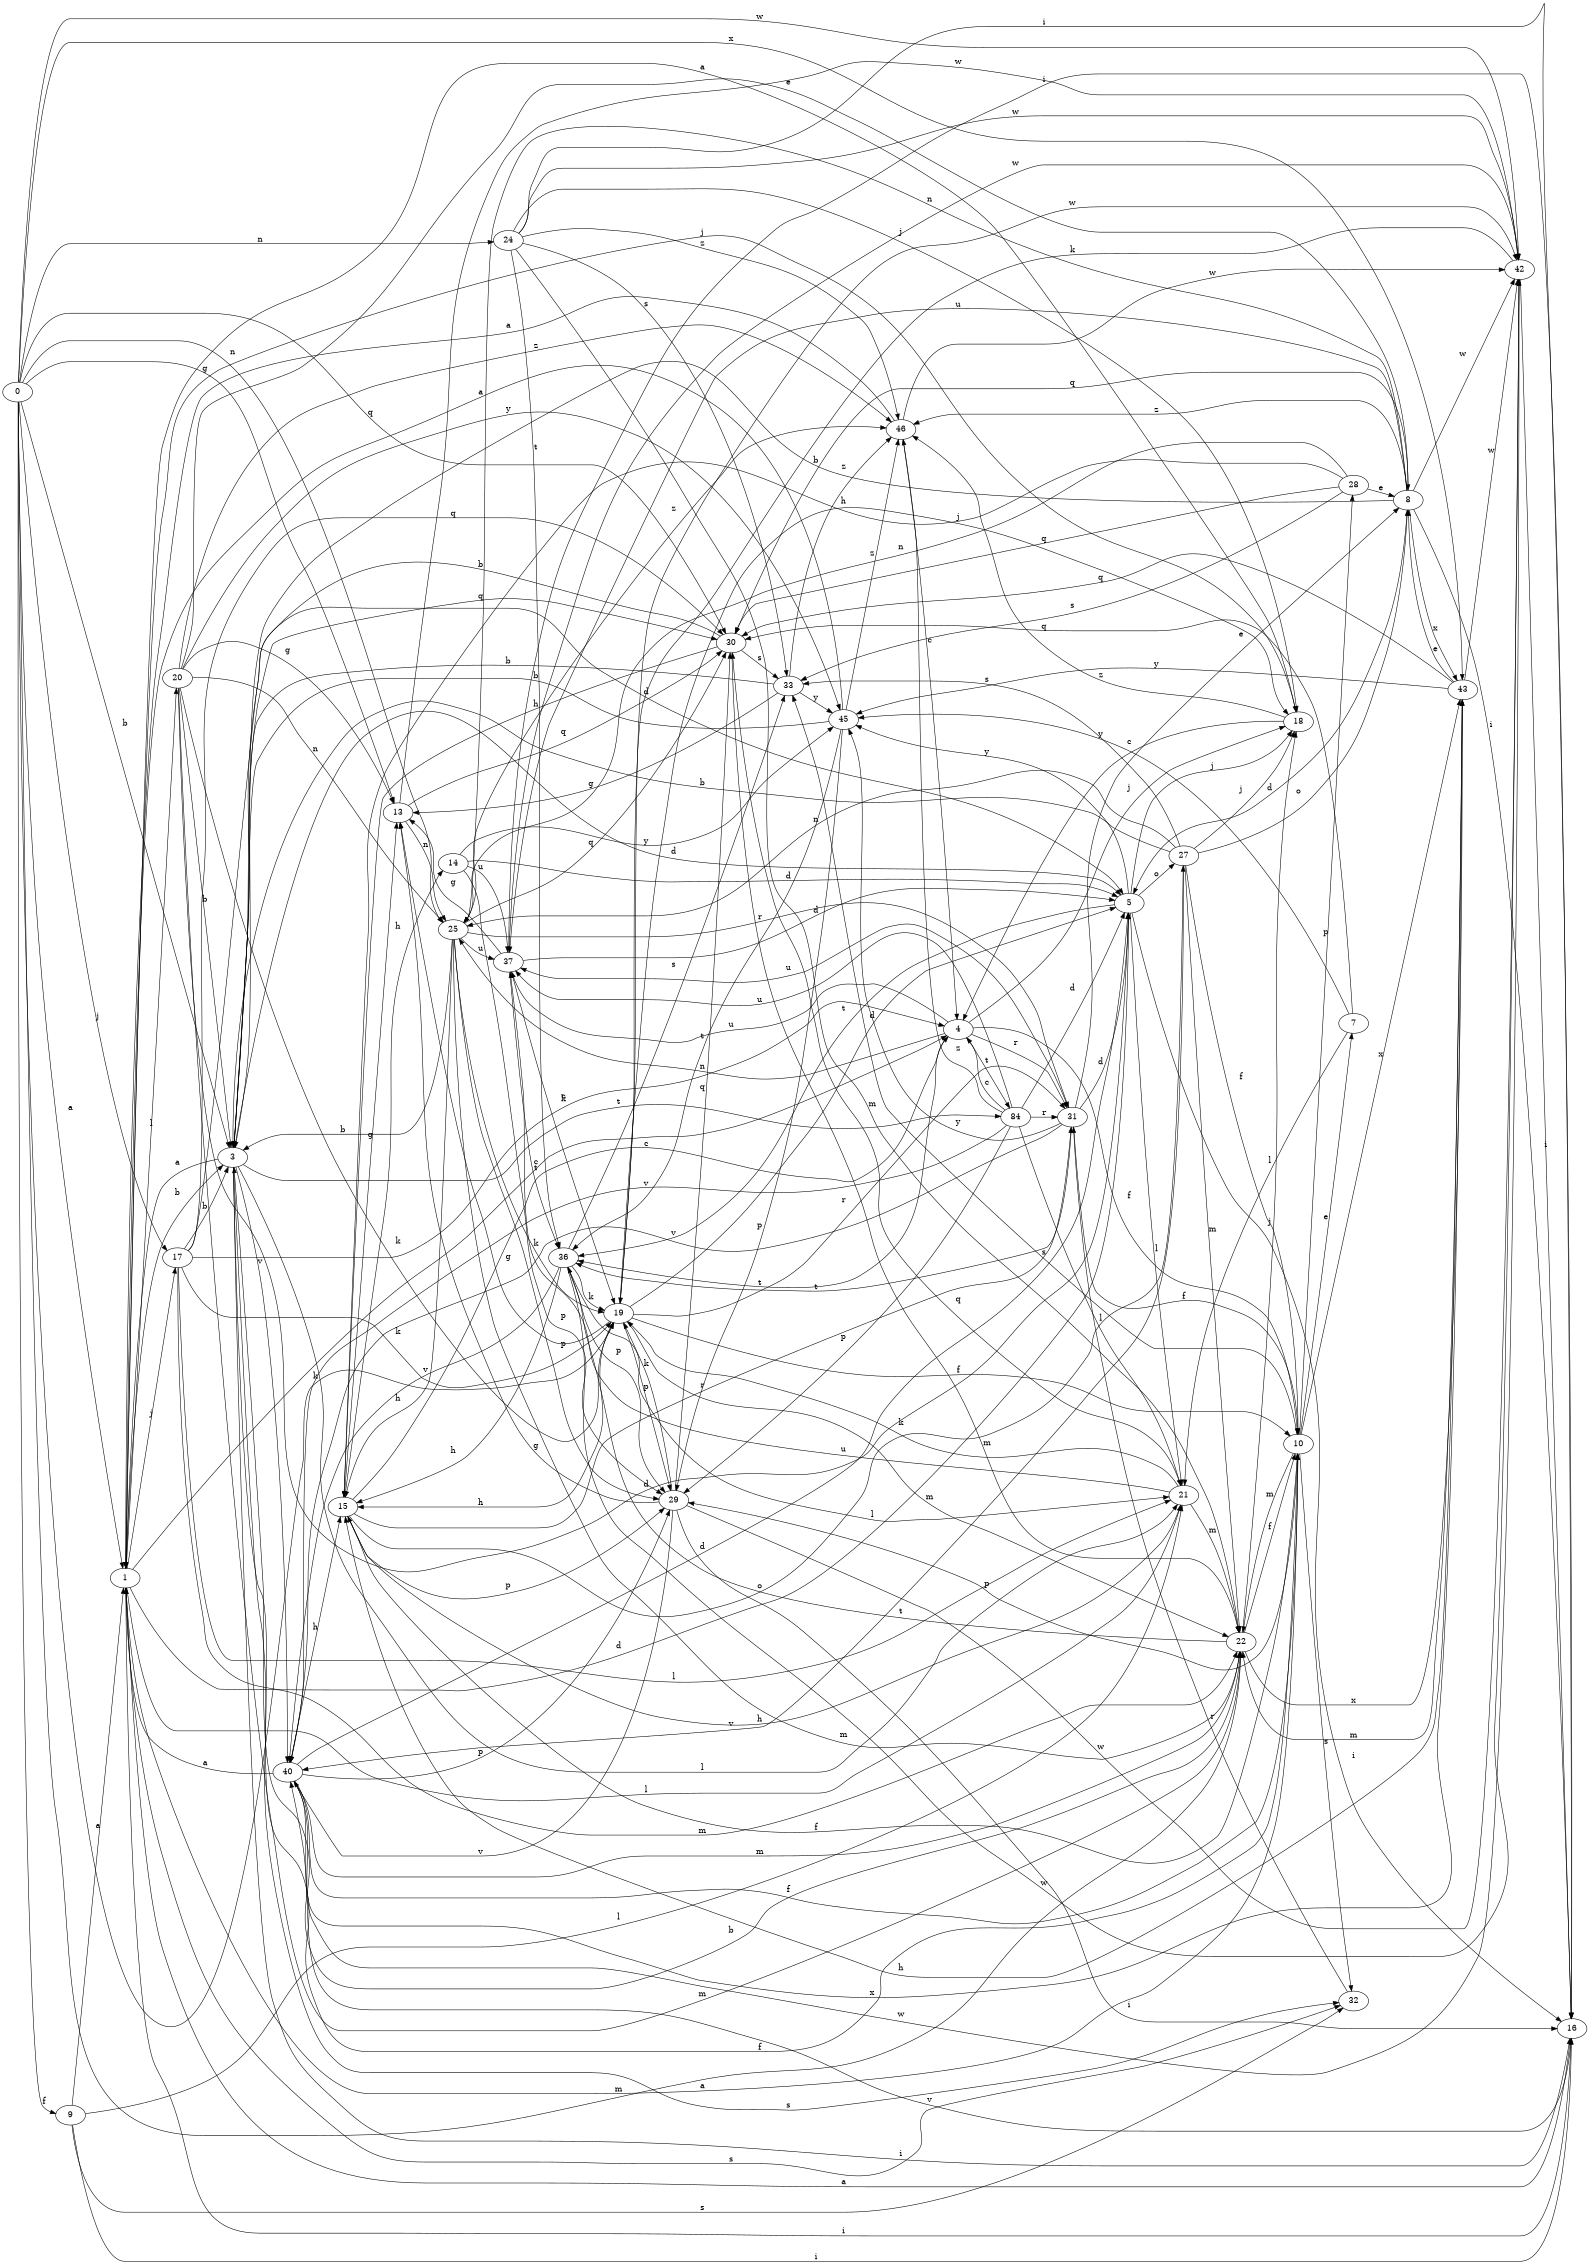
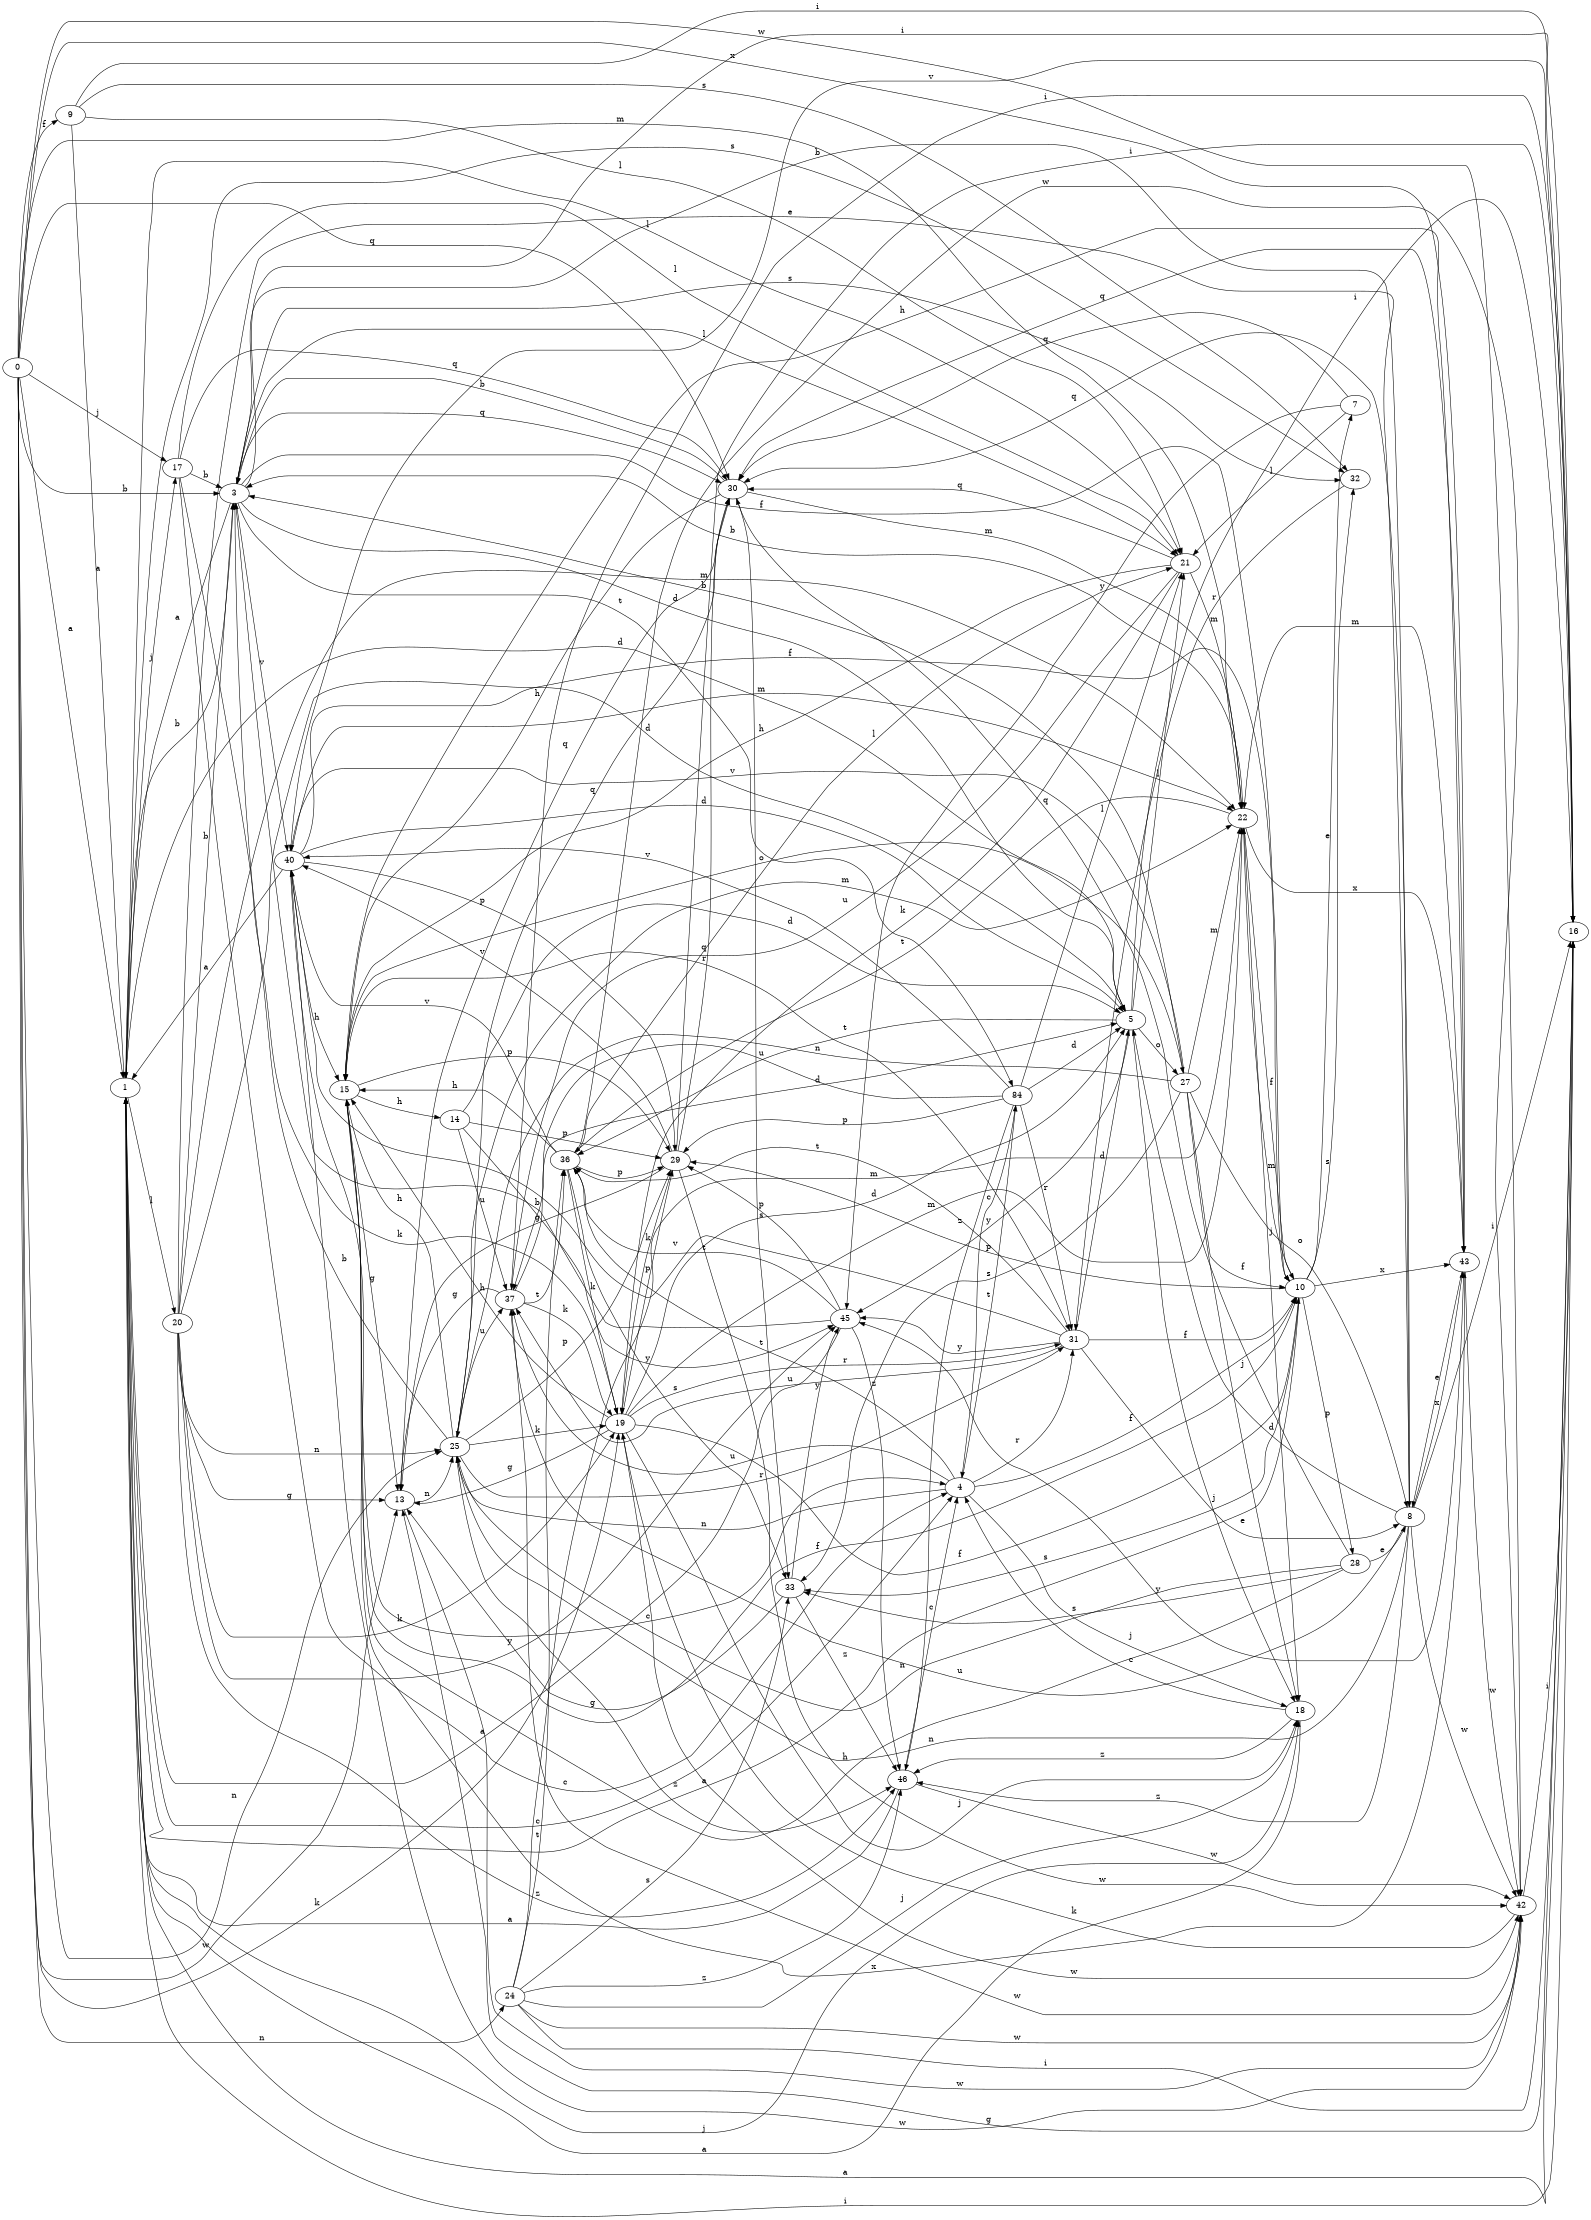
(205, 369) -> (206, 1946)
(376, 608) -> none
(297, 682) -> none
(525, 1826) -> none
none -> (1334, 2131)
